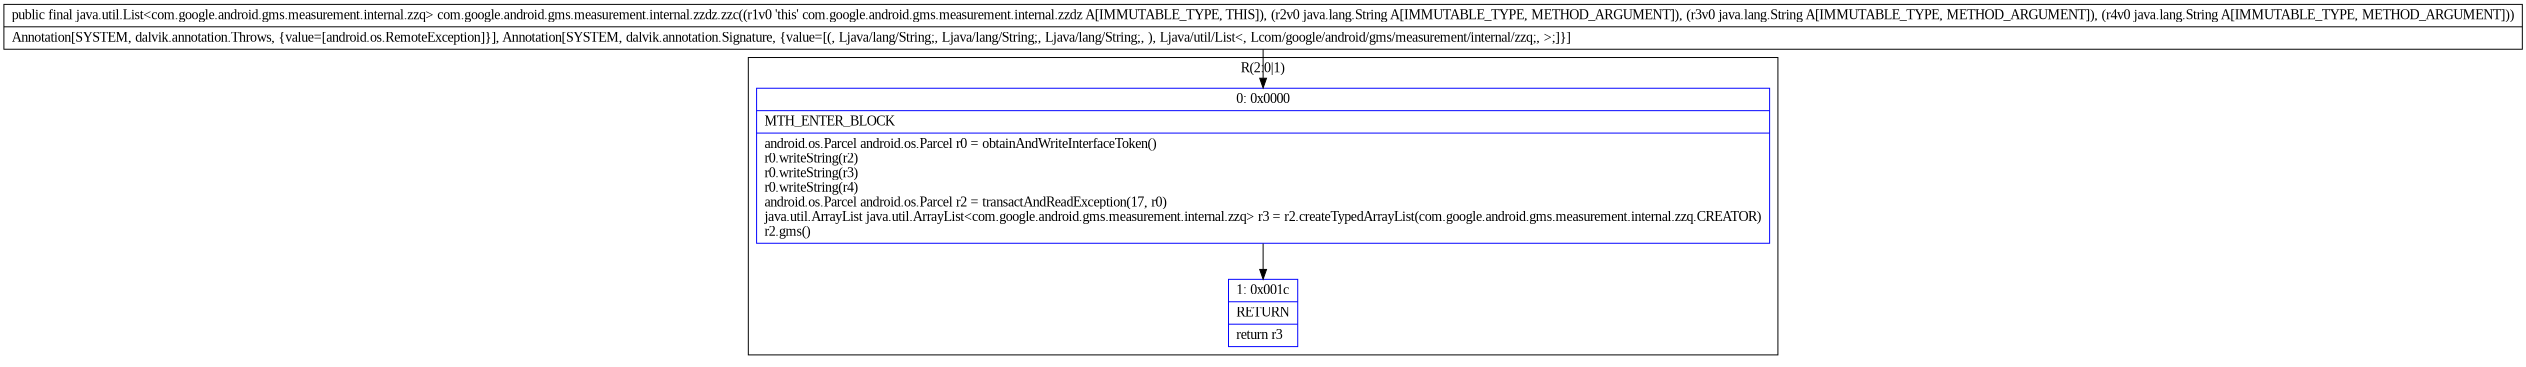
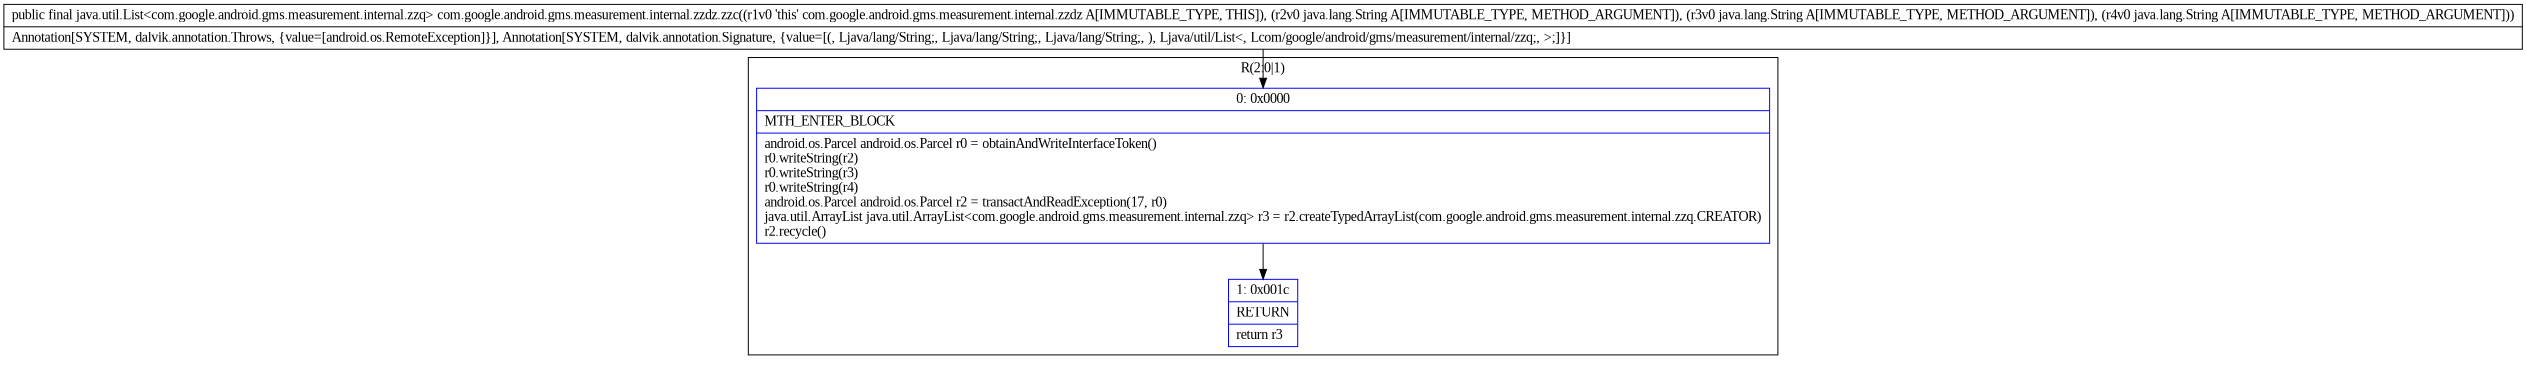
(788, 232) -> (796, 232)
